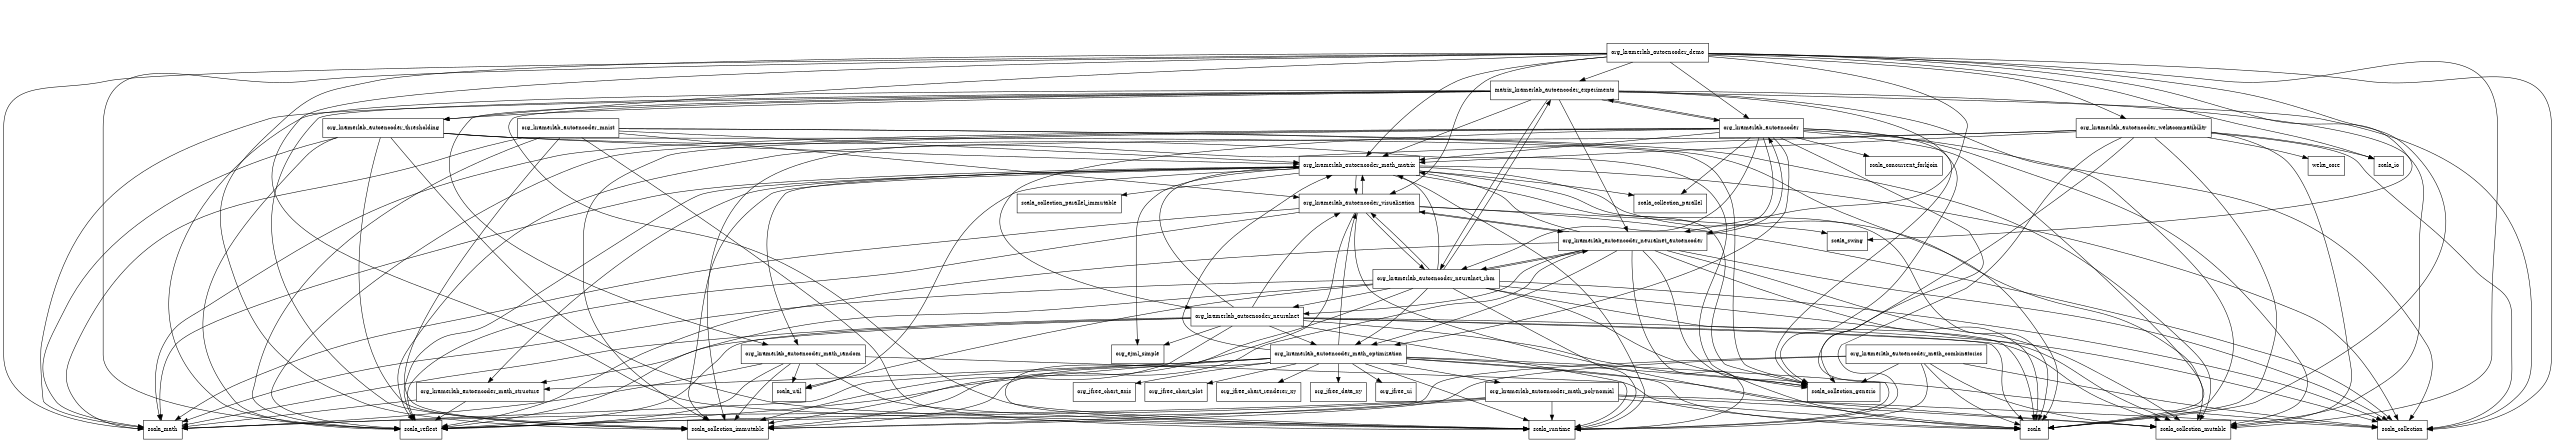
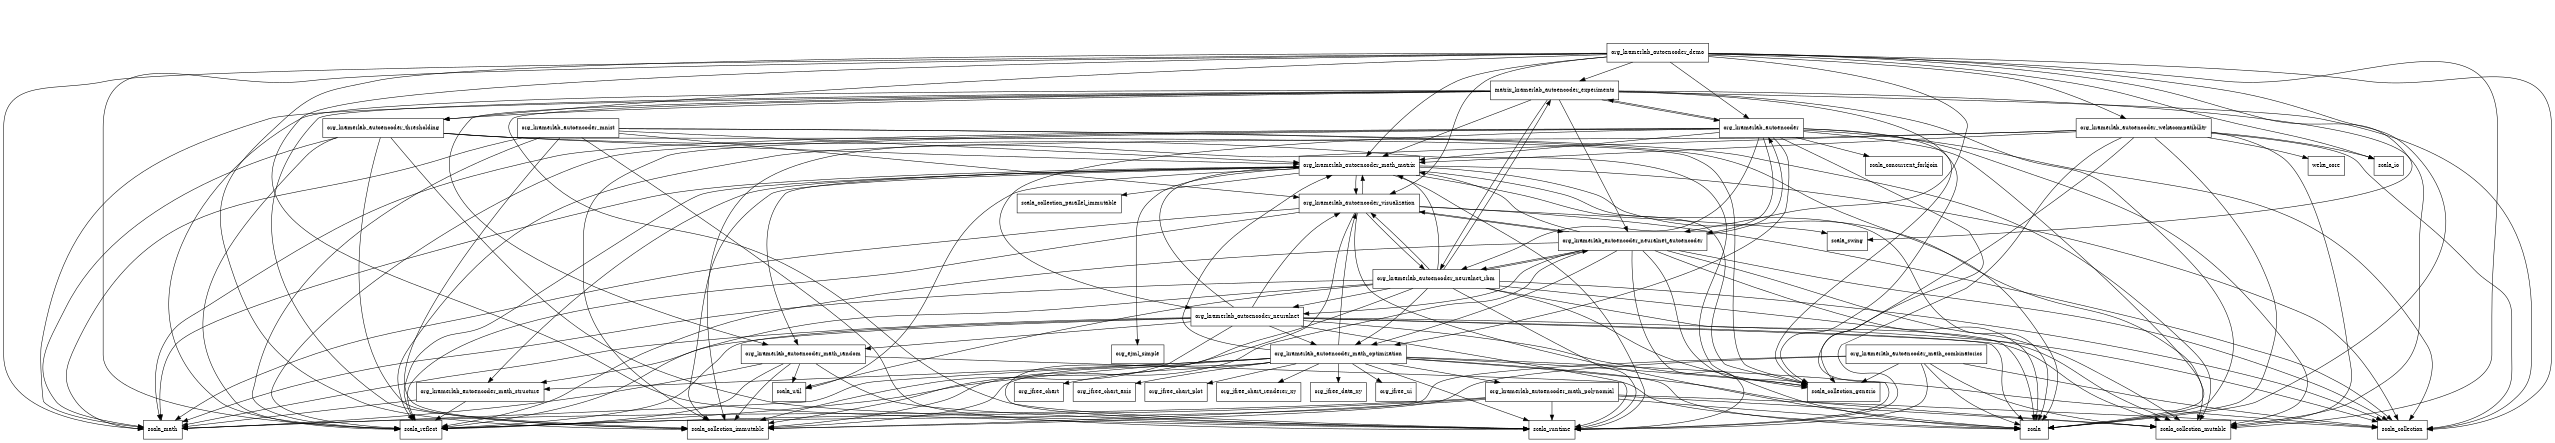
(1670, 204) -> none
(1192, 336) -> (1007, 337)
none -> (1039, 392)
